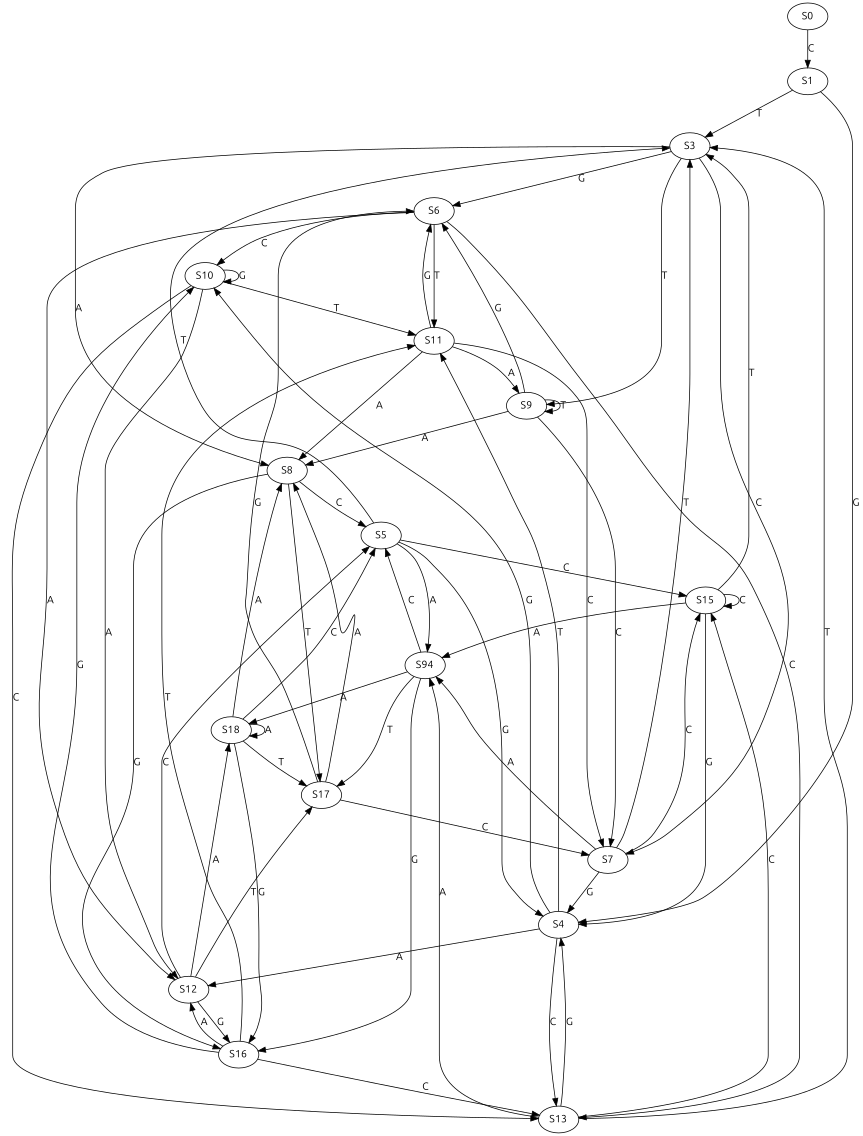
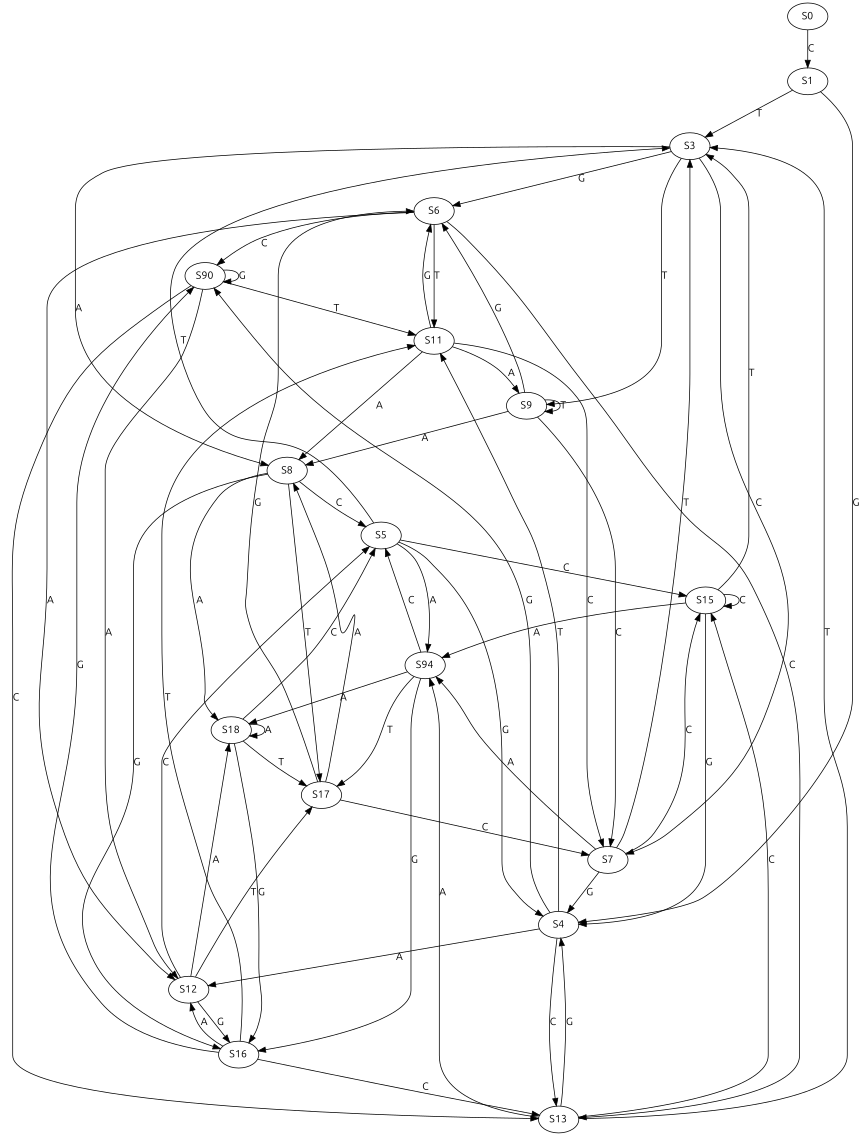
(205, 276) -> (205, 276)
(252, 603) -> (191, 577)
